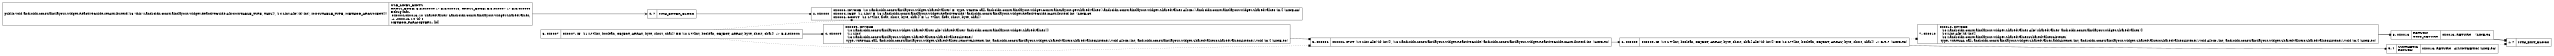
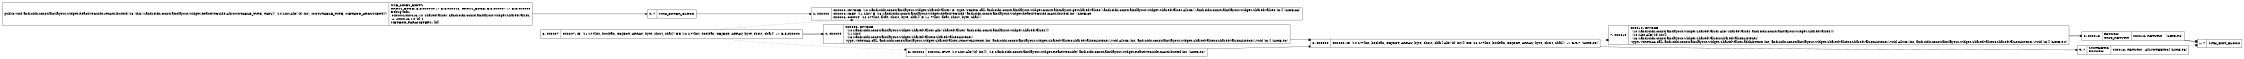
(1299, 39) -> (1299, 40)
(1009, 50) -> (809, 46)
